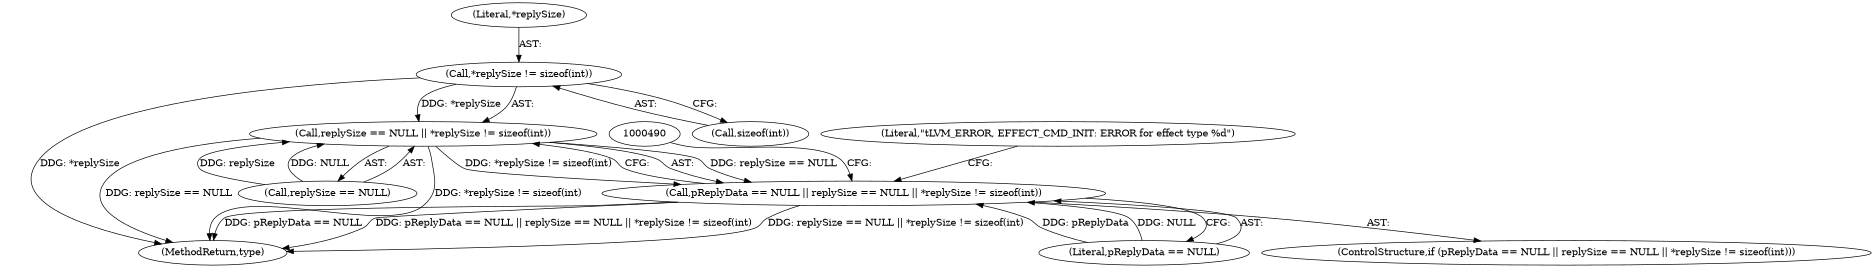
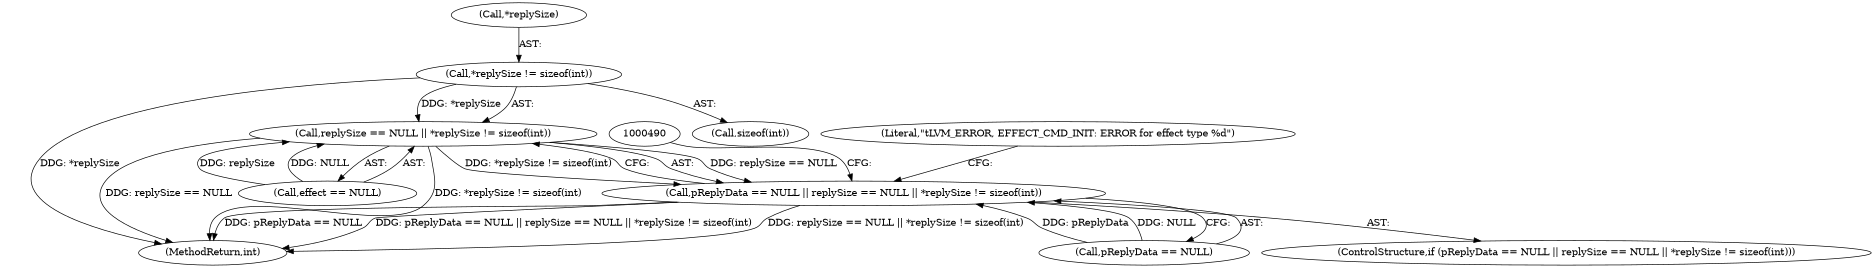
(519, 15) -> (519, 15)
(706, 104) -> (706, 104)
(633, 109) -> none
(328, 193) -> (328, 193)
(213, 253) -> (213, 253)
(1144, 253) -> (1144, 253)
